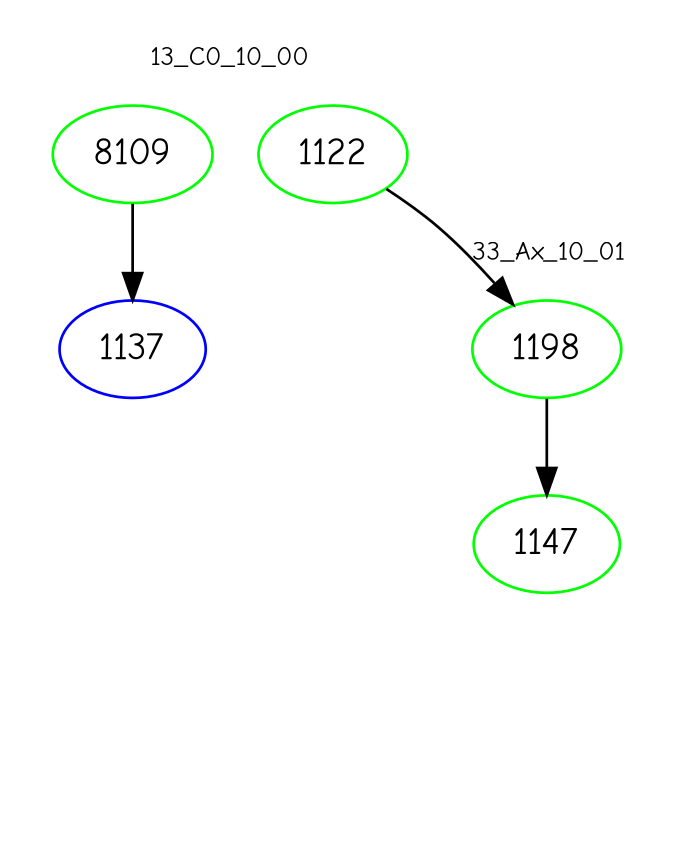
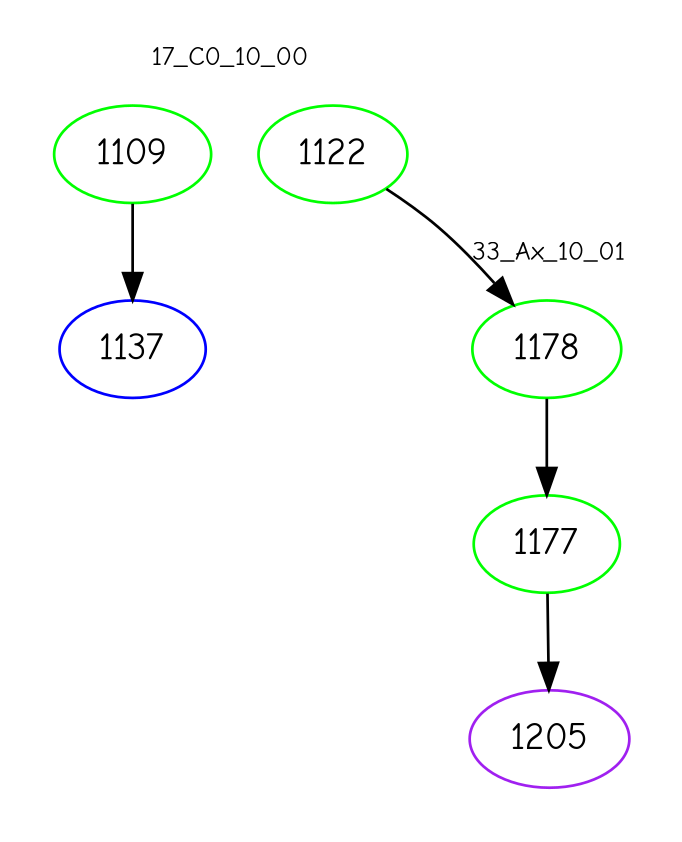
(230, 58) -> (230, 58)
(133, 154) -> (133, 154)
(547, 349) -> (547, 349)
(547, 544) -> (547, 544)
none -> (550, 739)
